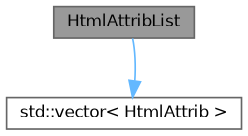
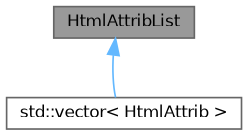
(135, 60) -> (113, 76)
